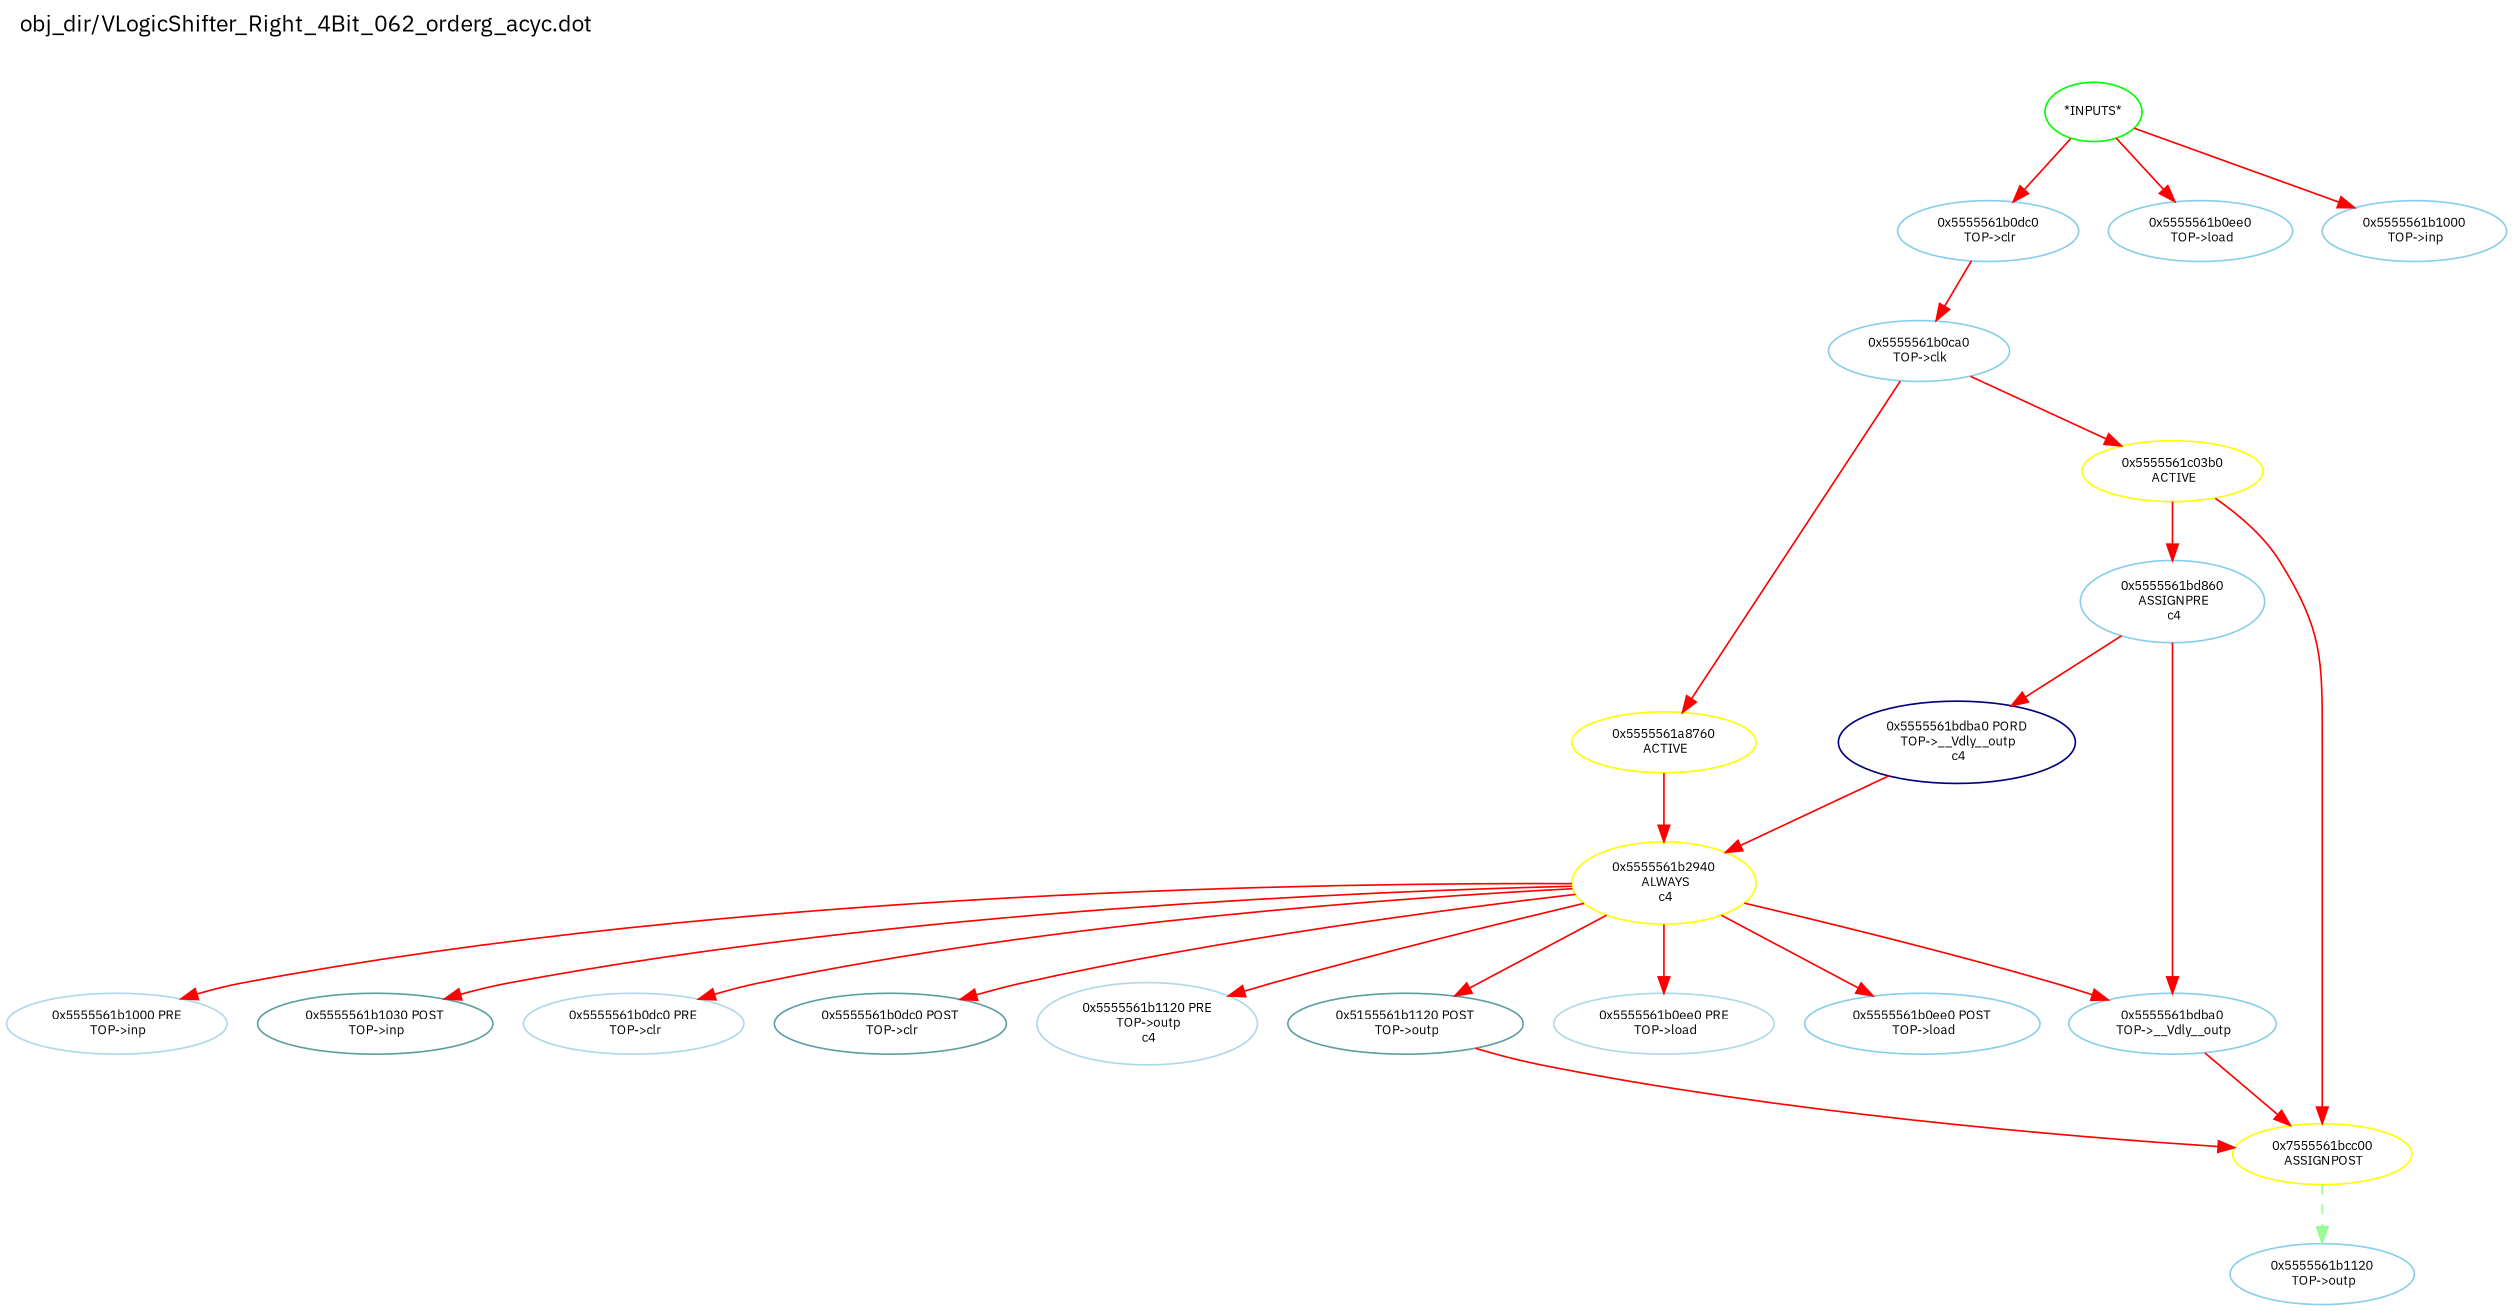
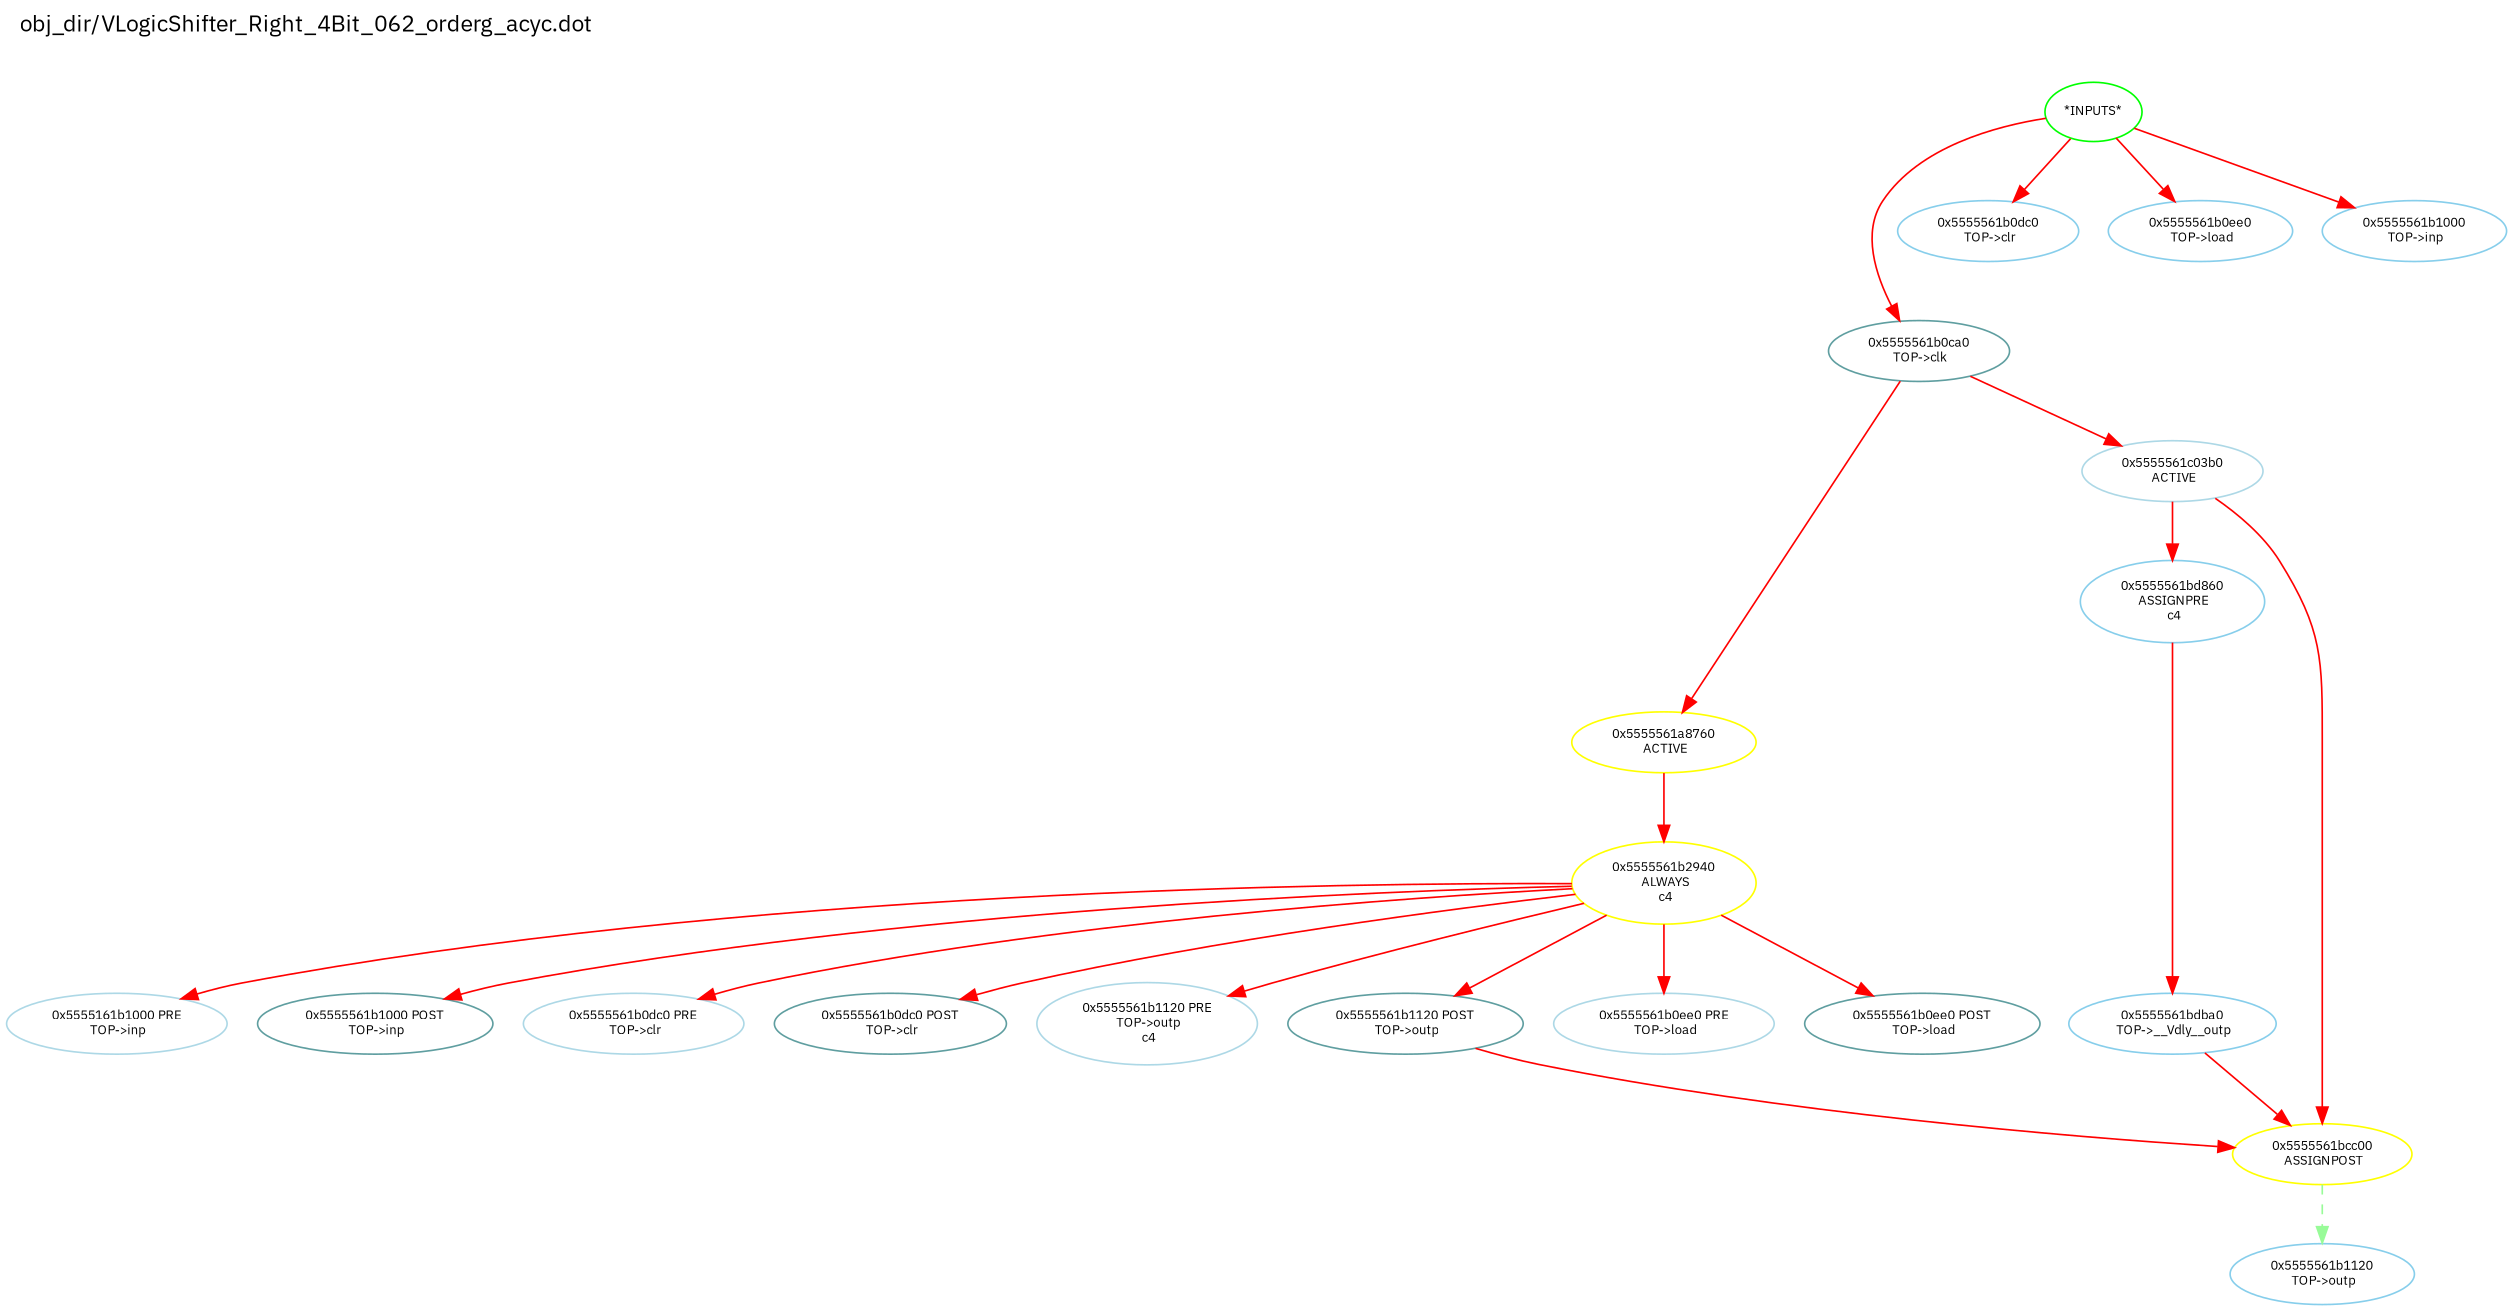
(1958, 284) -> (1909, 173)
(1919, 351) -> (1919, 351)
(2172, 471) -> (2172, 471)
(1957, 742) -> none
(1919, 946) -> none
(117, 1024) -> (117, 1024)
(375, 1024) -> (375, 1024)
(1406, 1024) -> (1406, 1024)
(1922, 1024) -> (1922, 1024)
(2322, 1154) -> (2322, 1154)
